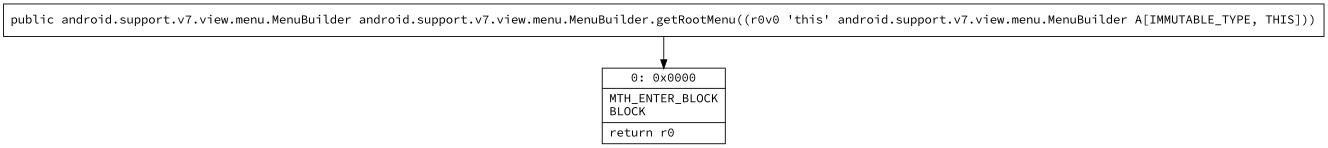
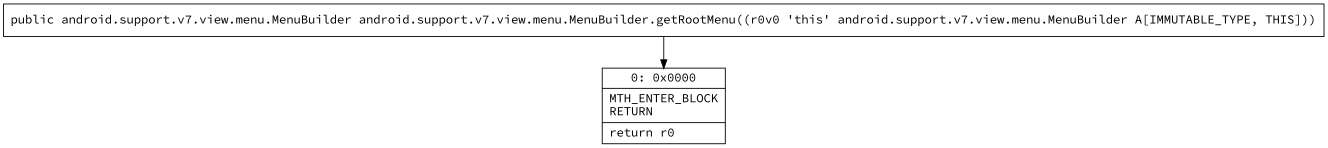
(628, 112) -> (631, 112)
